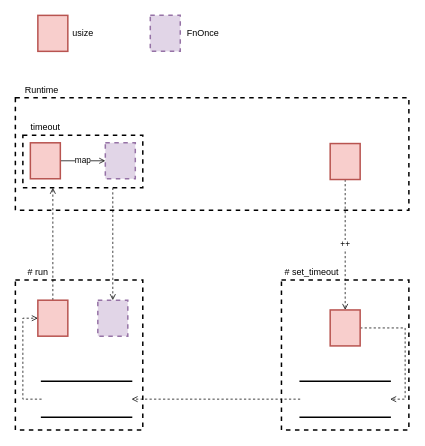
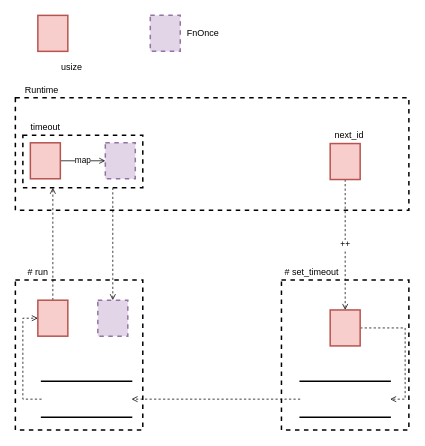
(83, 33) -> (72, 67)
none -> (349, 135)
